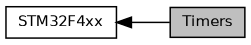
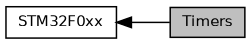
(61, 22) -> (61, 22)
